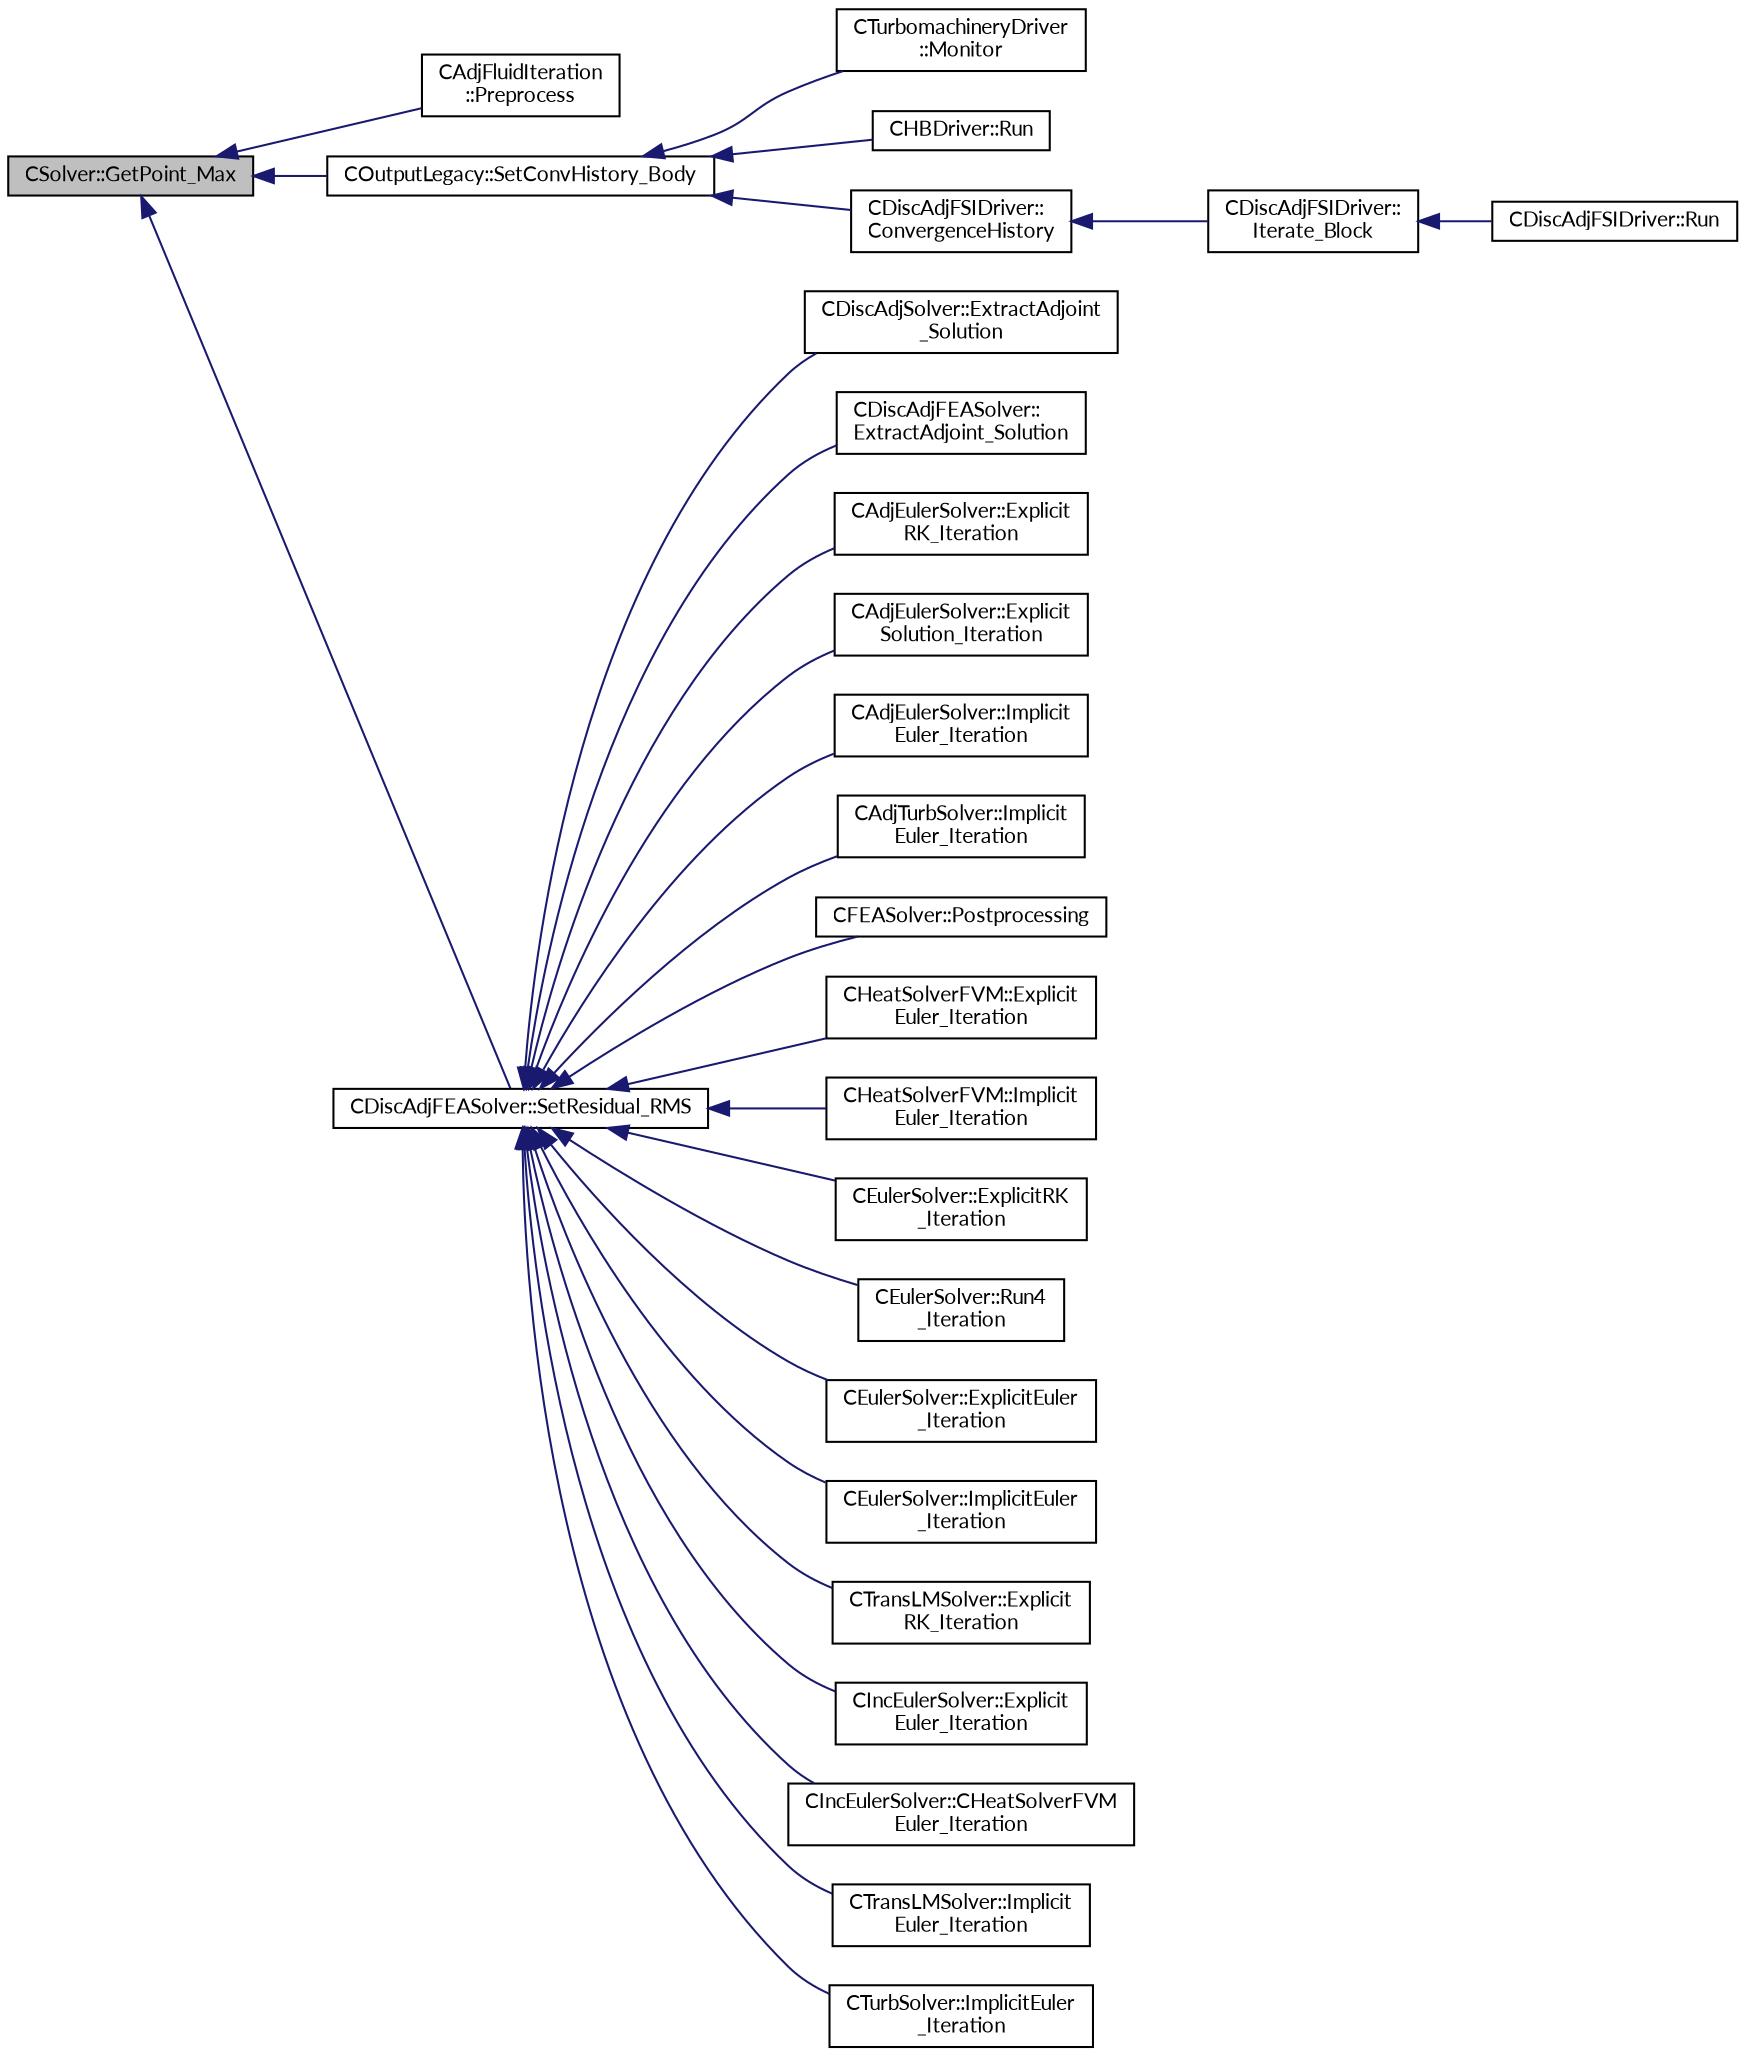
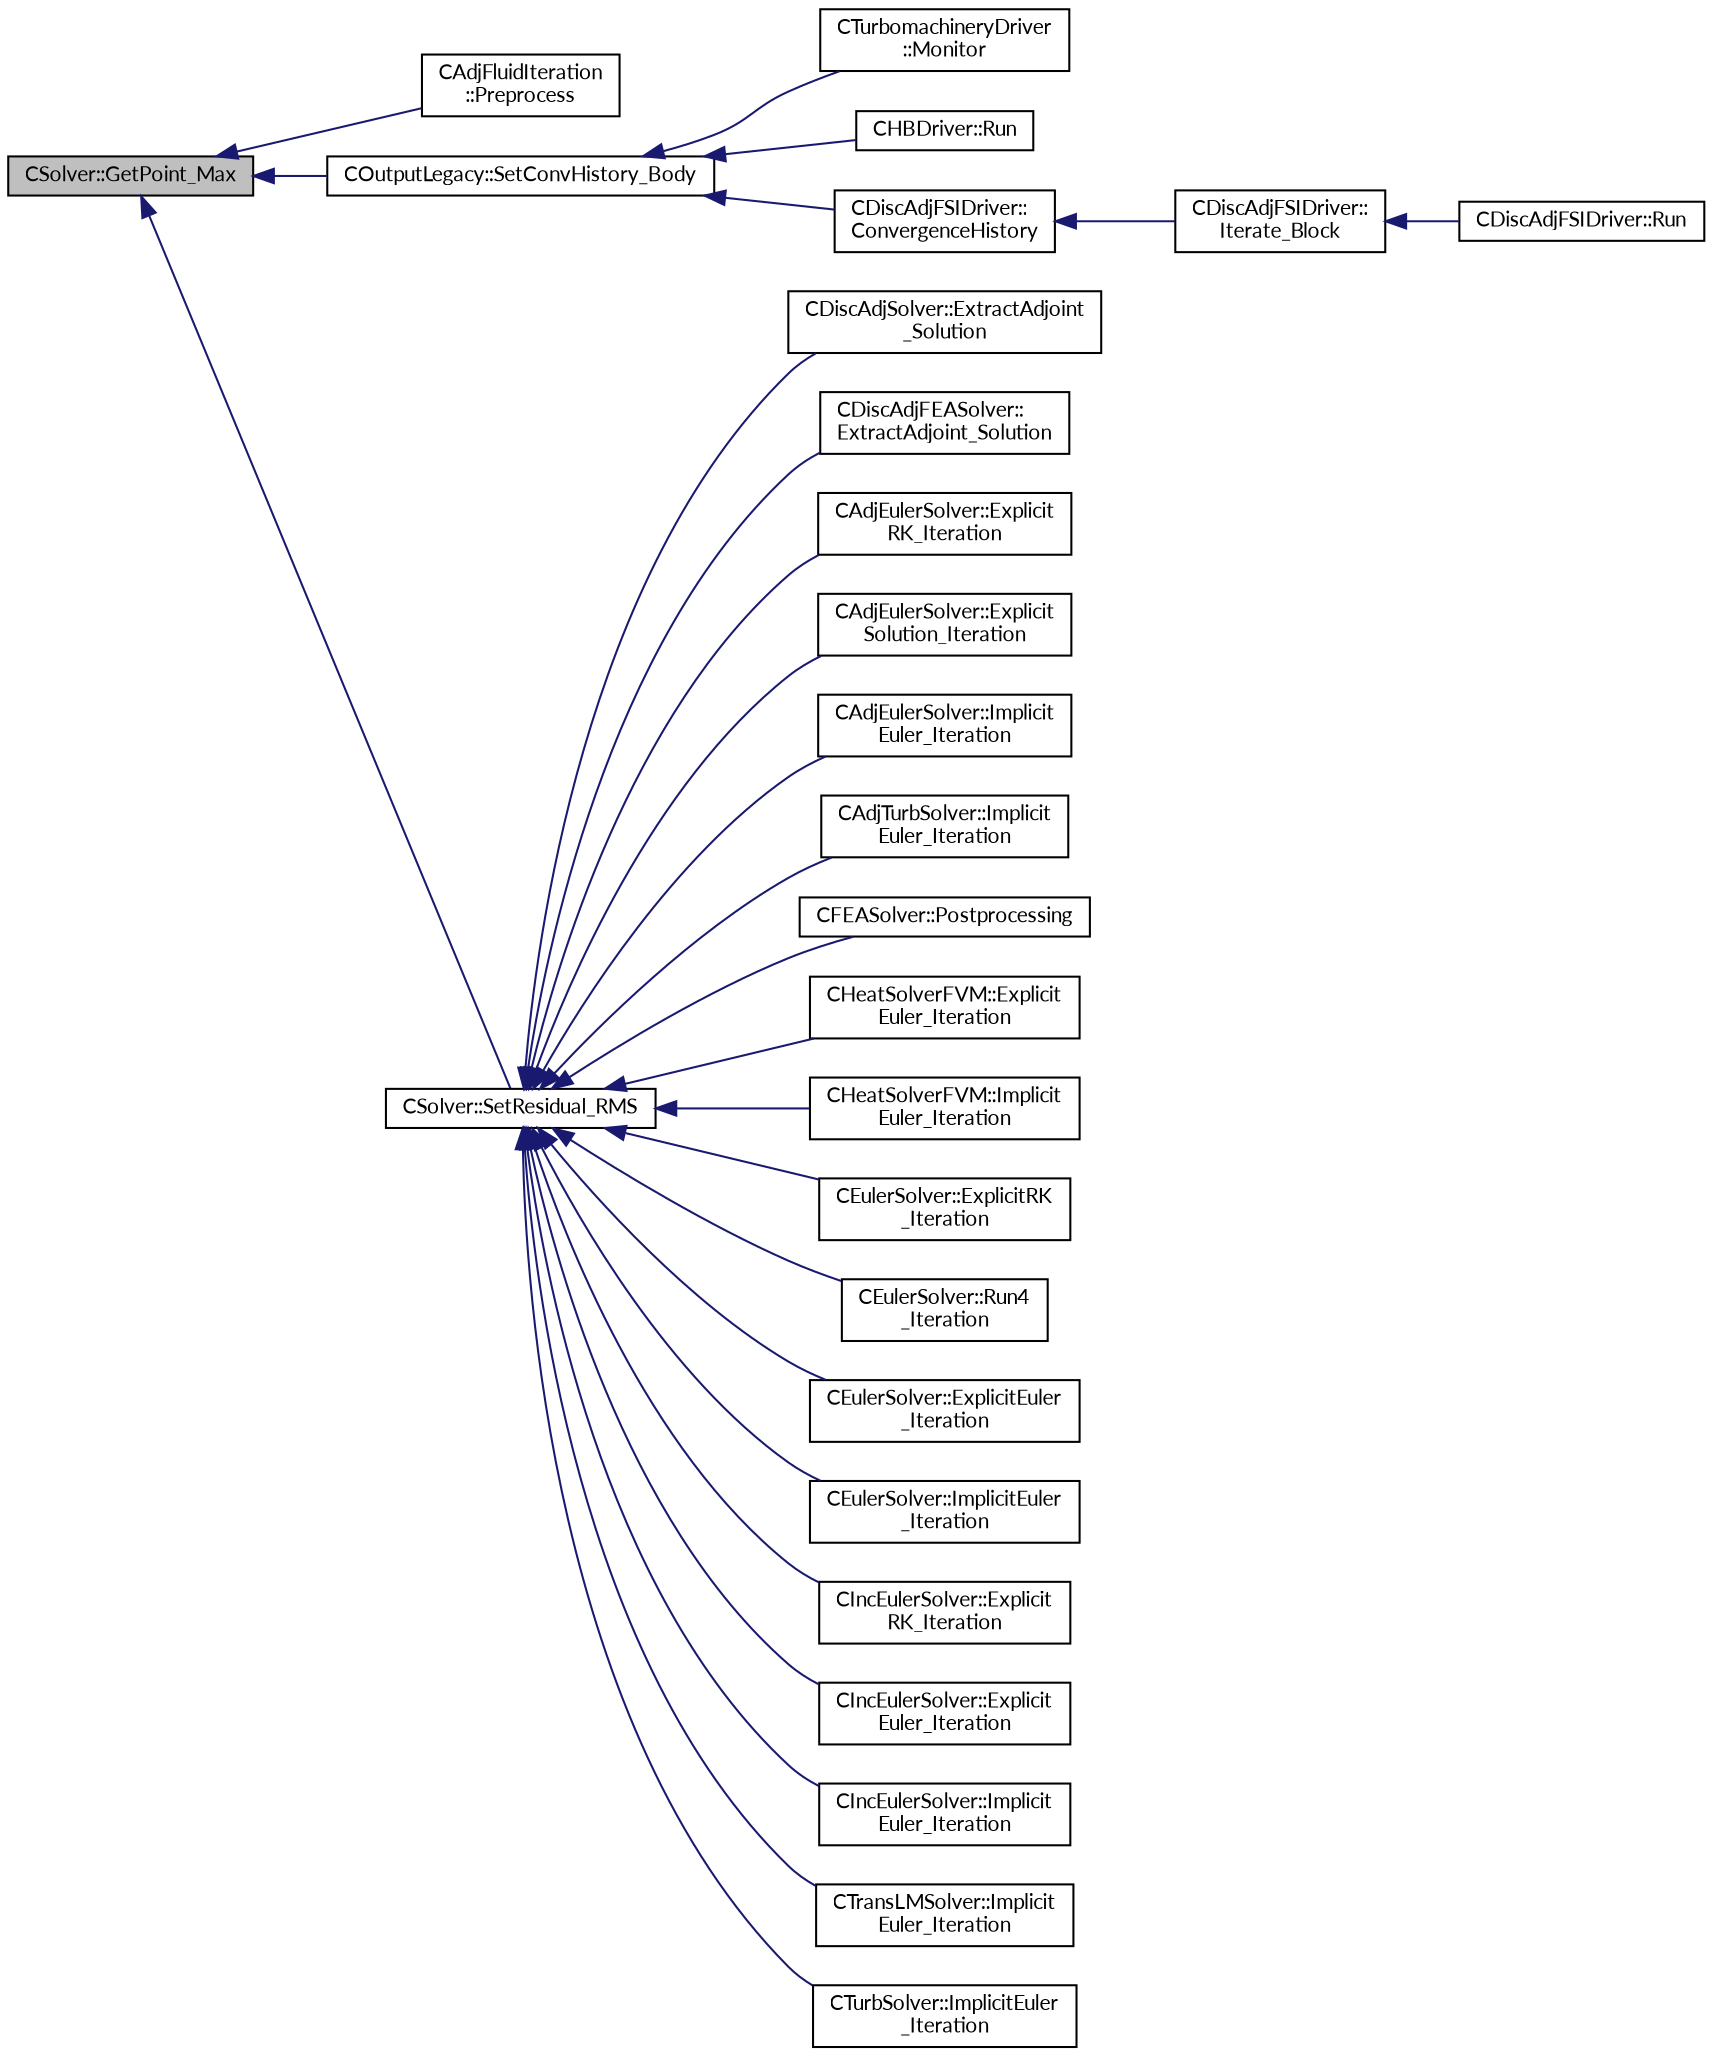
(521, 1108) -> (521, 1108)
(961, 1613) -> (945, 1613)
(961, 1814) -> (945, 1814)
